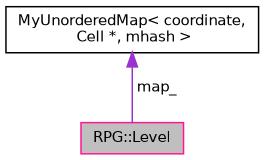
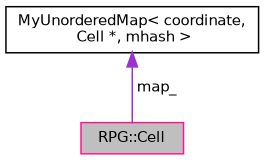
(132, 138) -> (132, 138)
